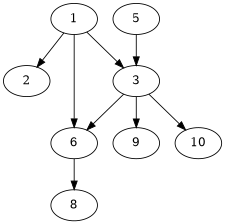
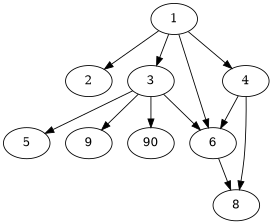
(136, 46) -> (93, 110)
none -> (246, 81)
(198, 143) -> (151, 143)
